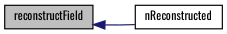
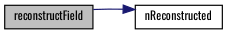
(120, 25) -> (108, 9)
